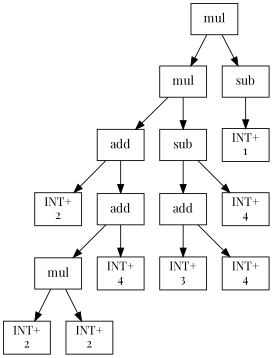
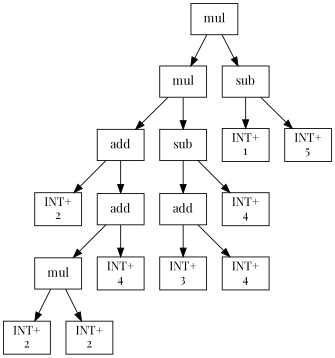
none -> (308, 145)
